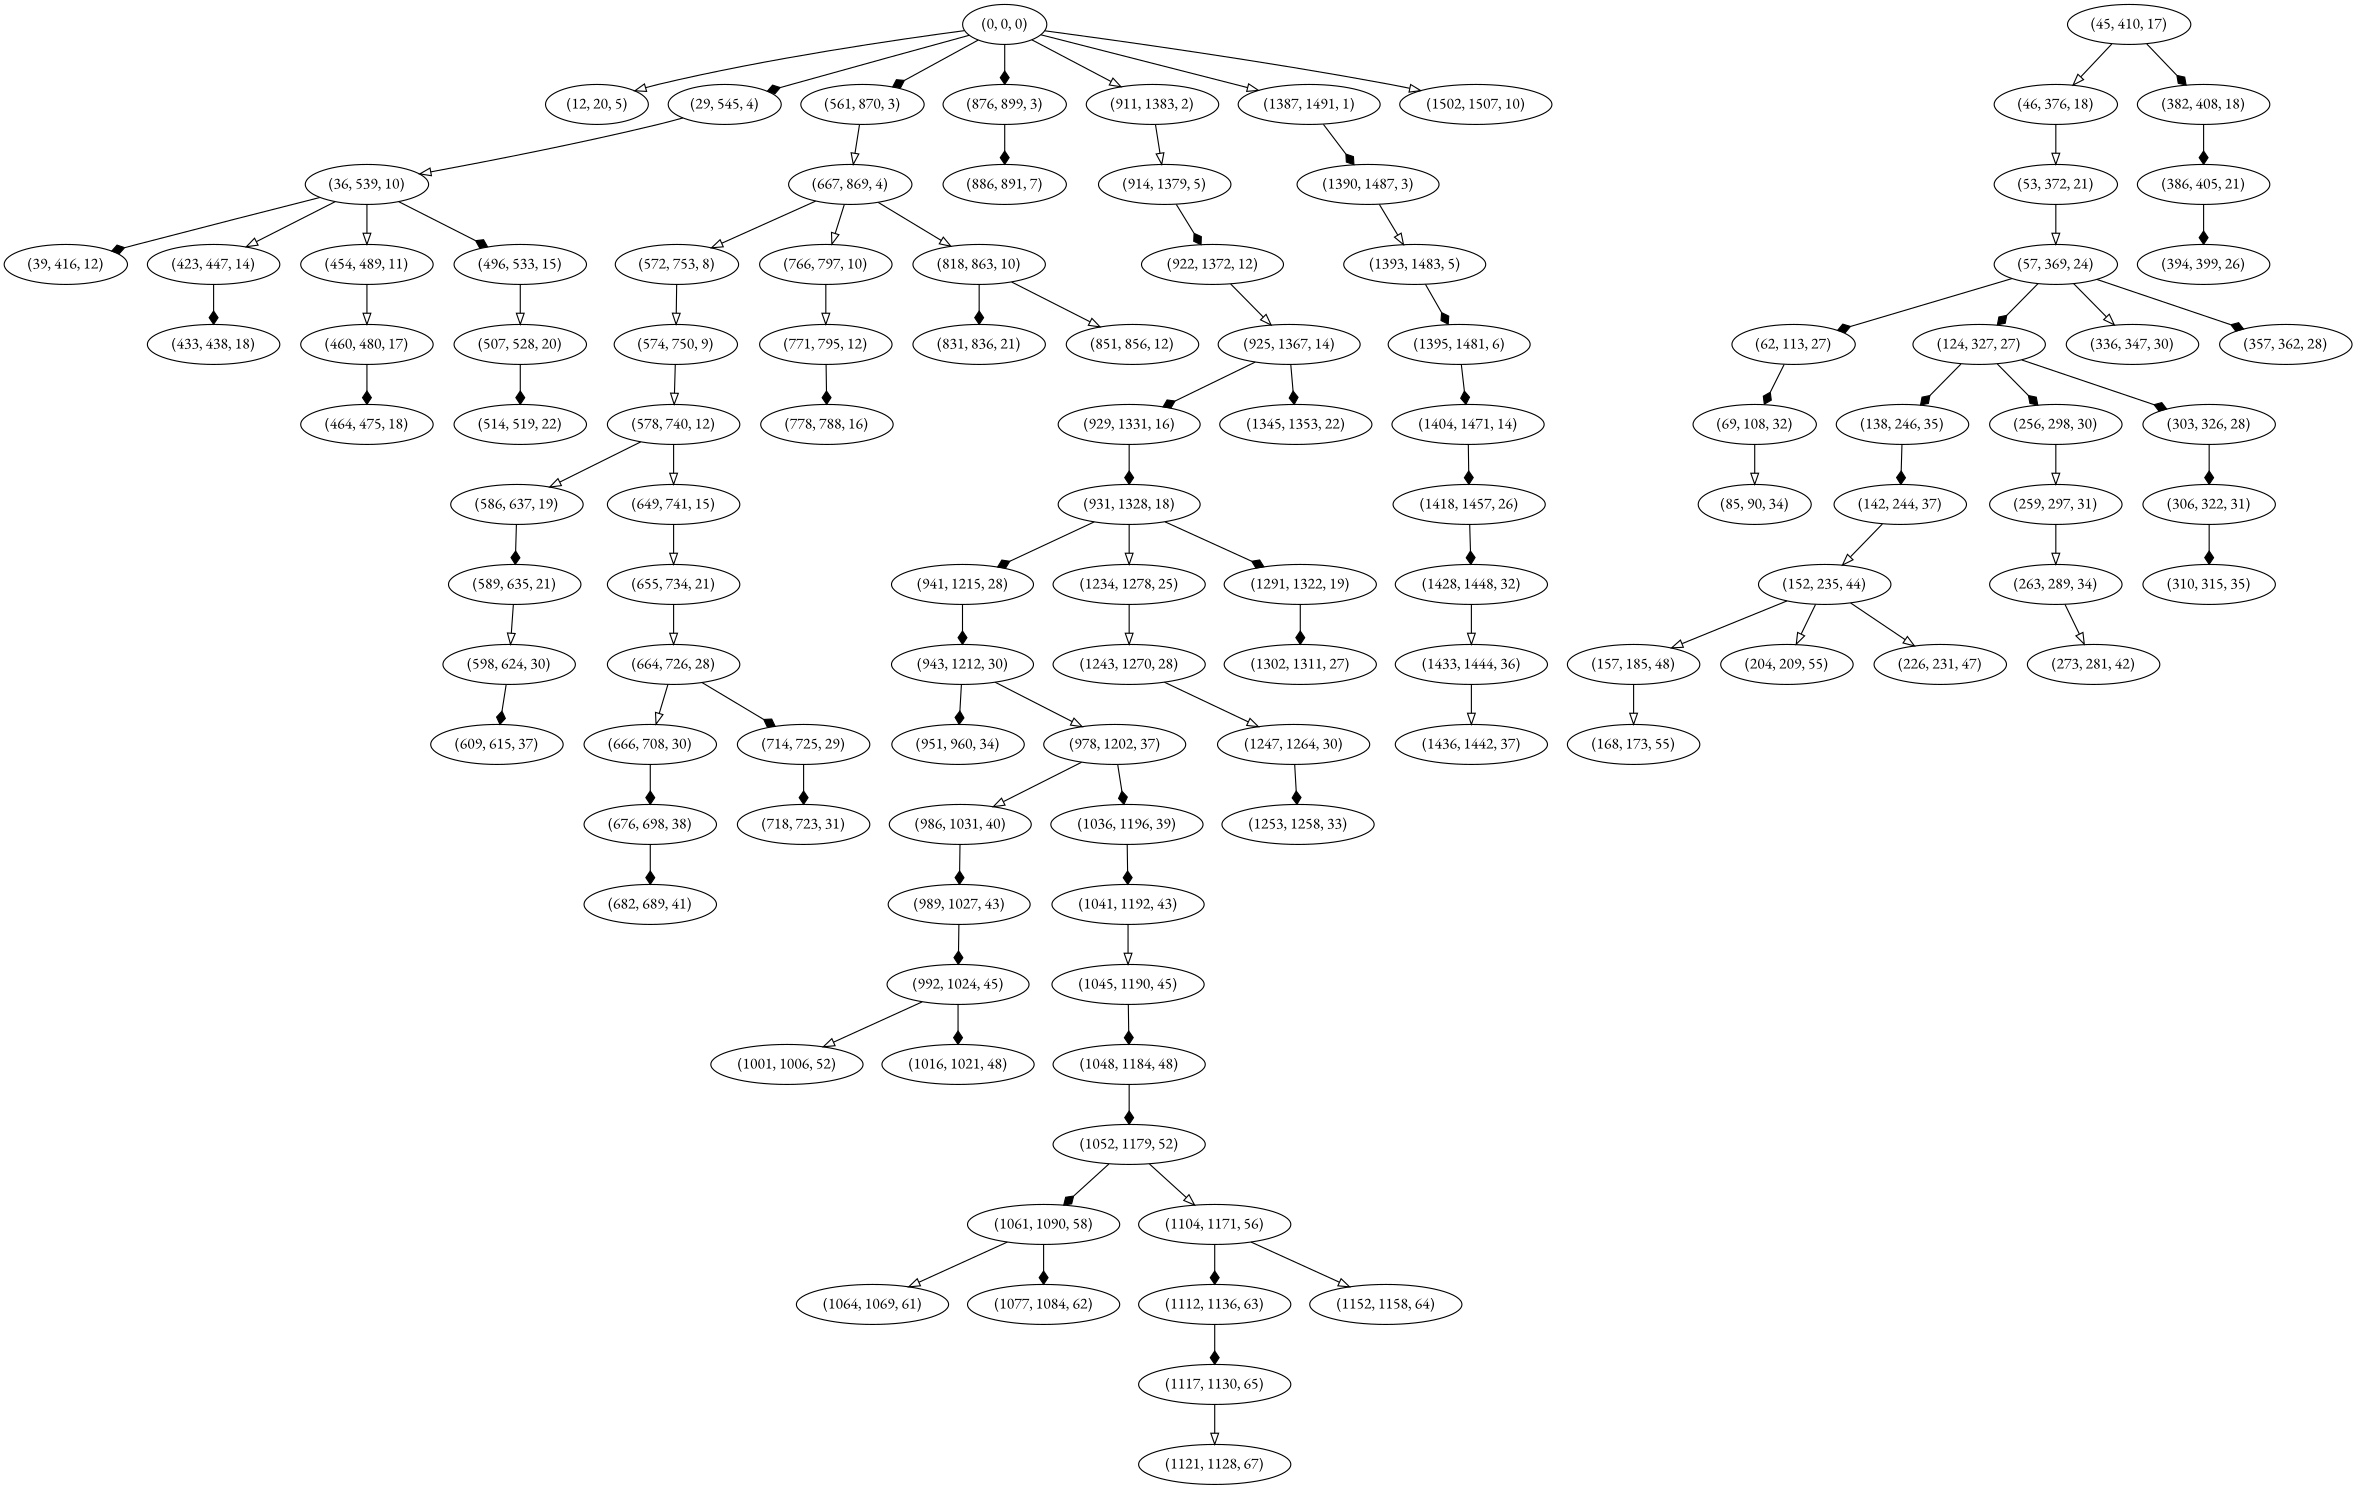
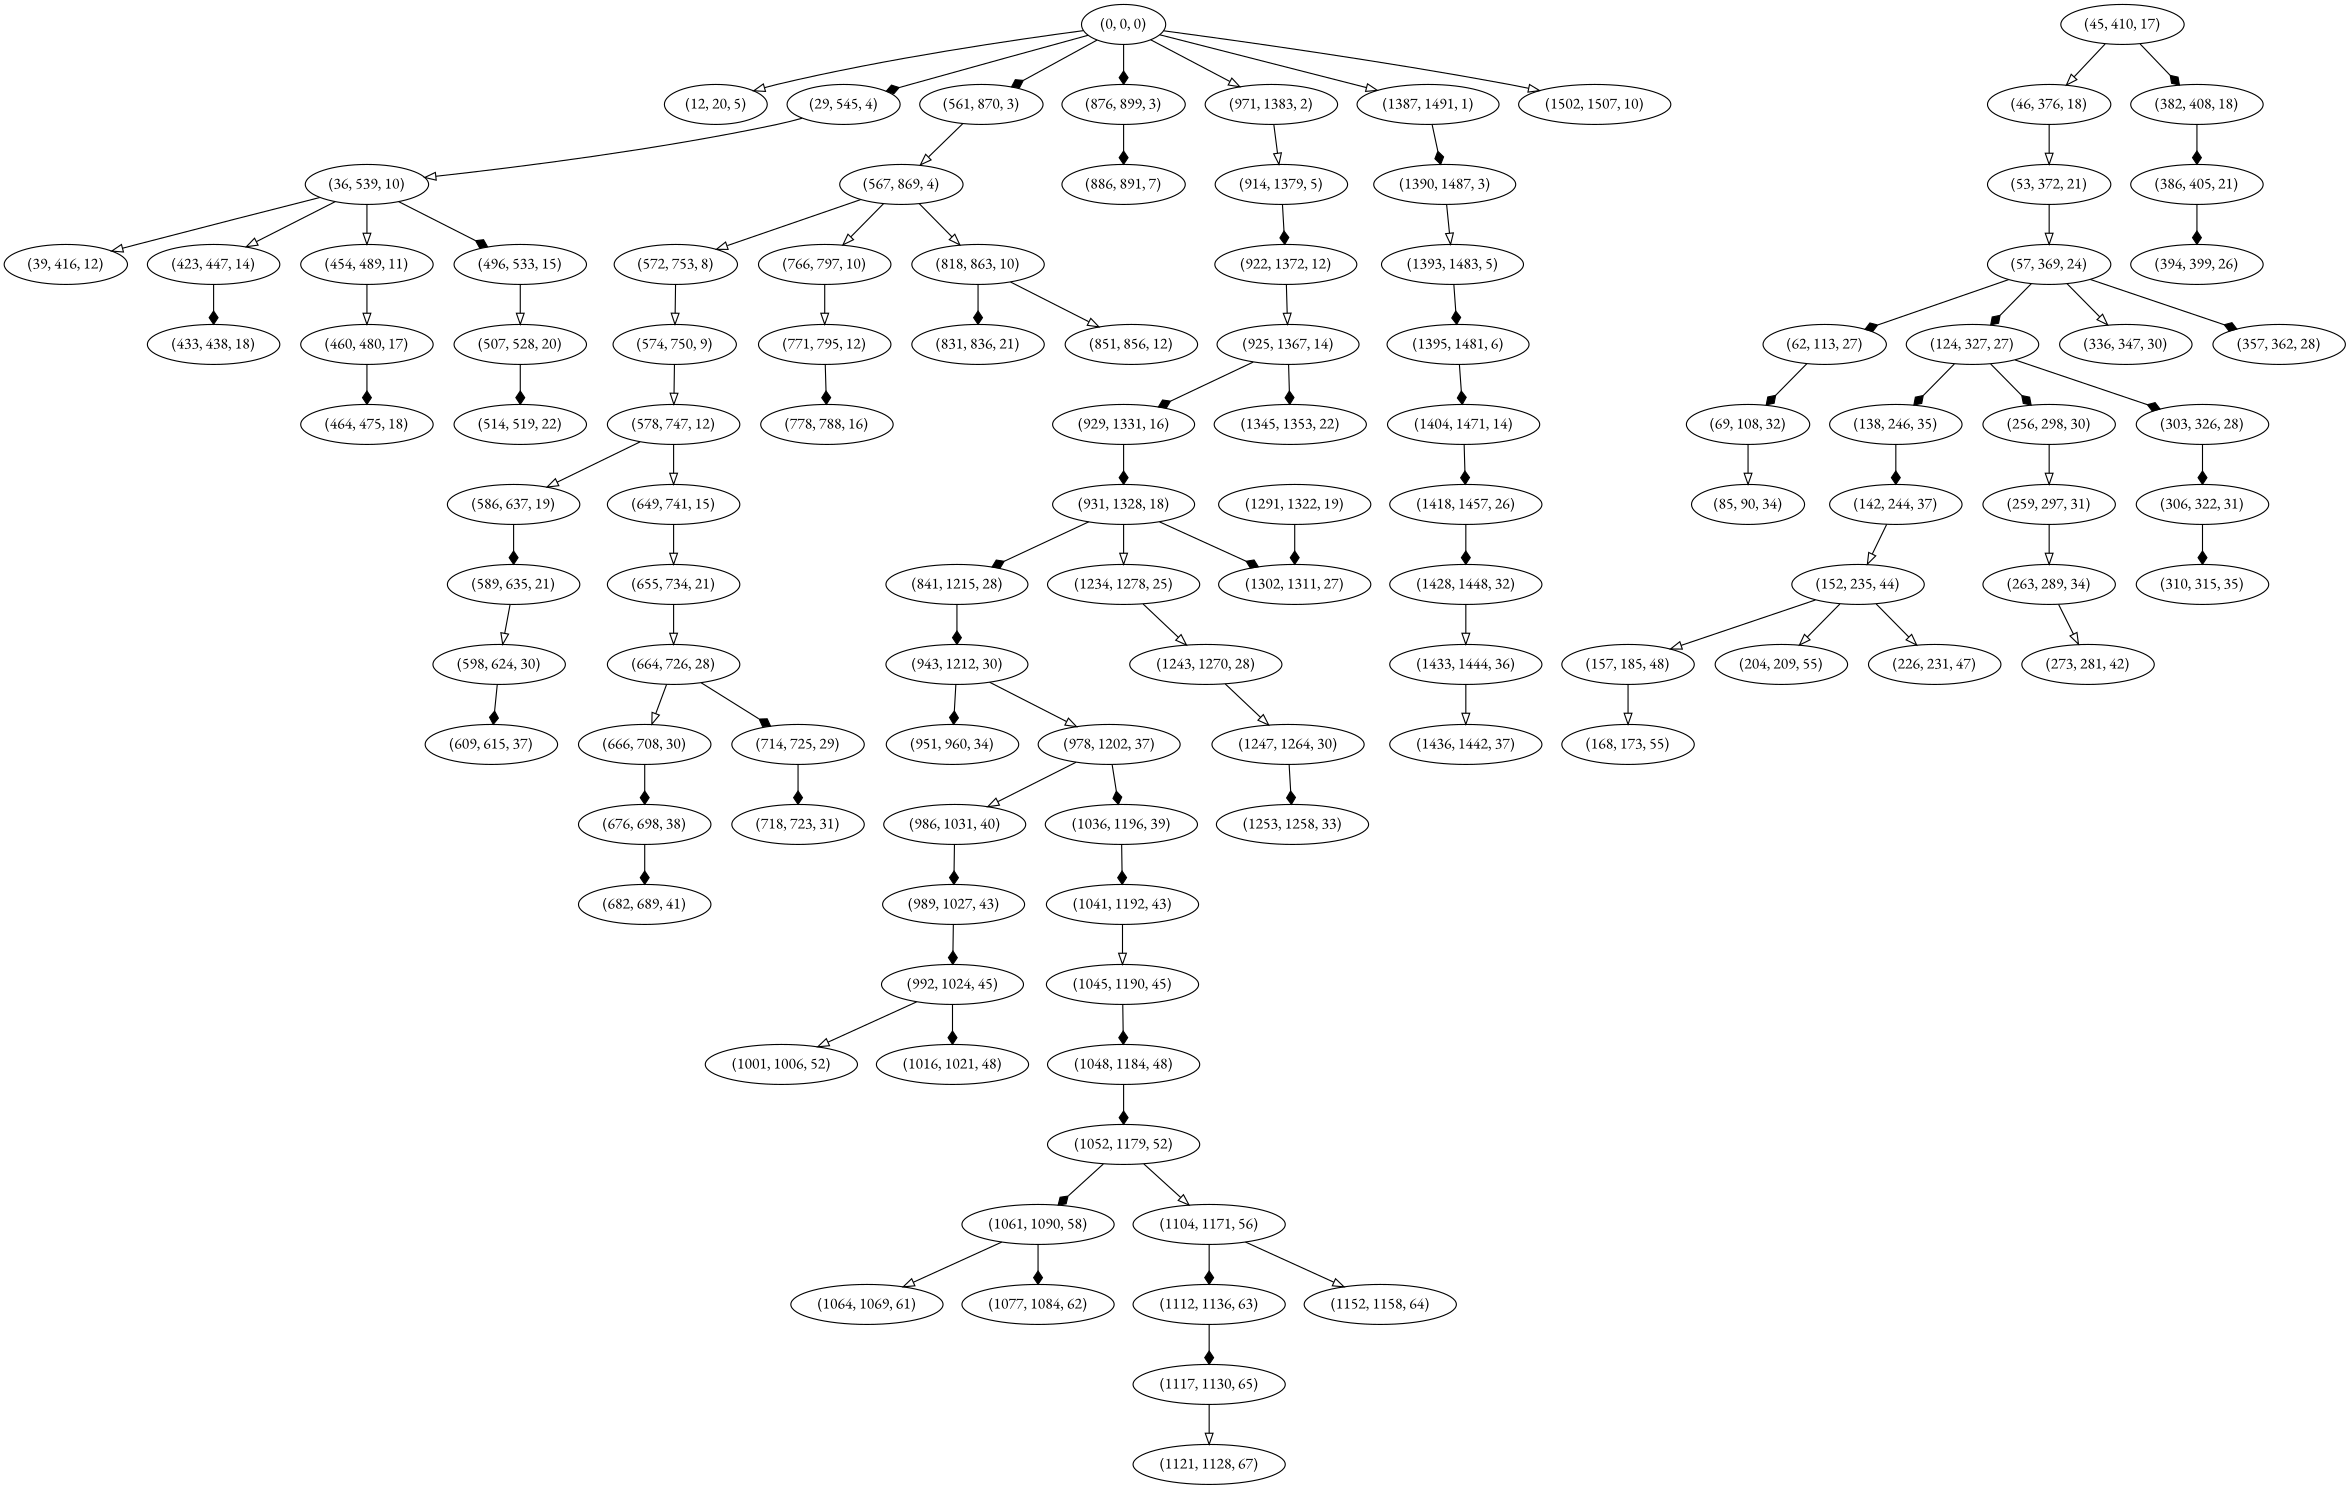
(1152, 104) -> (1271, 104)
(850, 184) -> (901, 184)
(222, 222) -> (221, 223)
(674, 424) -> (674, 424)
(1208, 542) -> (1203, 542)
(962, 584) -> (957, 584)
